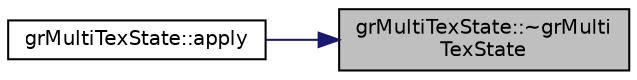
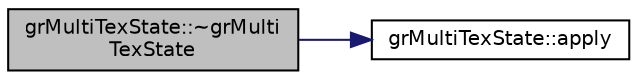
(292, 40) -> (325, 40)
